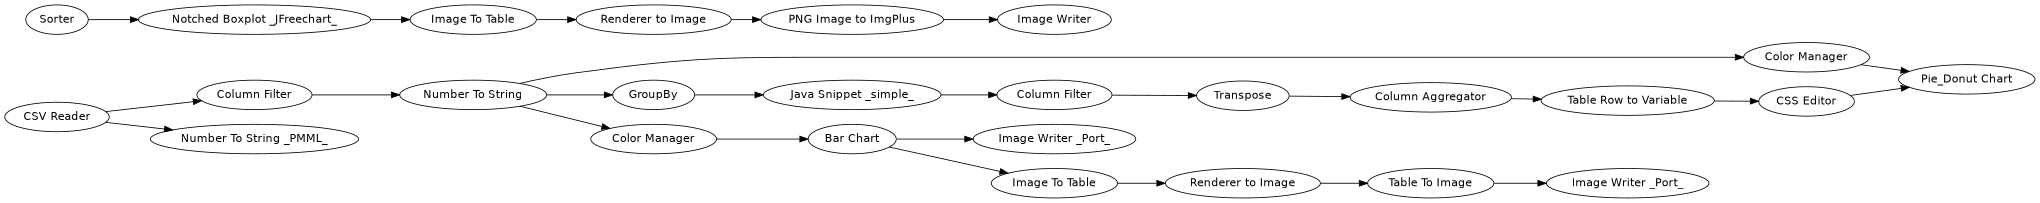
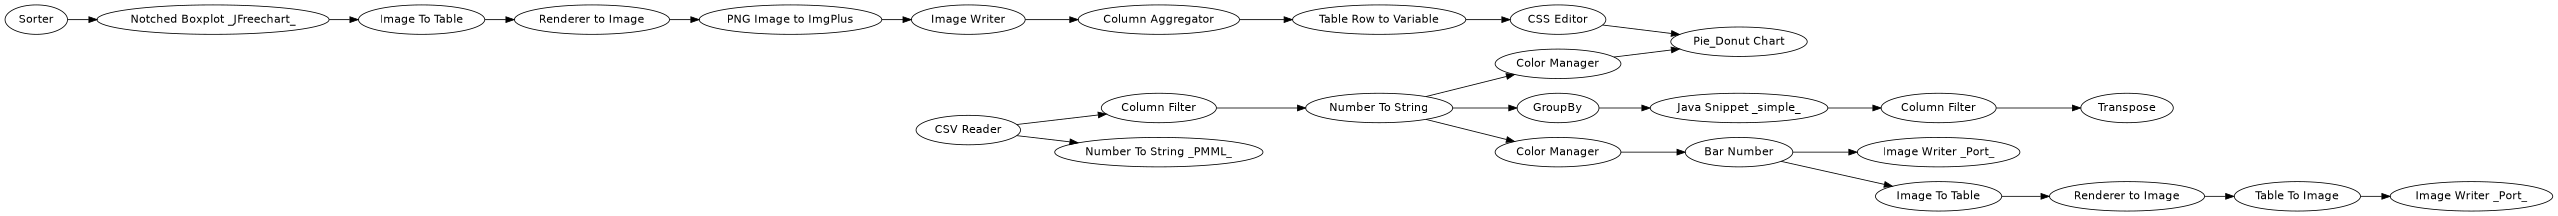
(1315, 96) -> (1047, 20)
(852, 139) -> (1739, 152)
